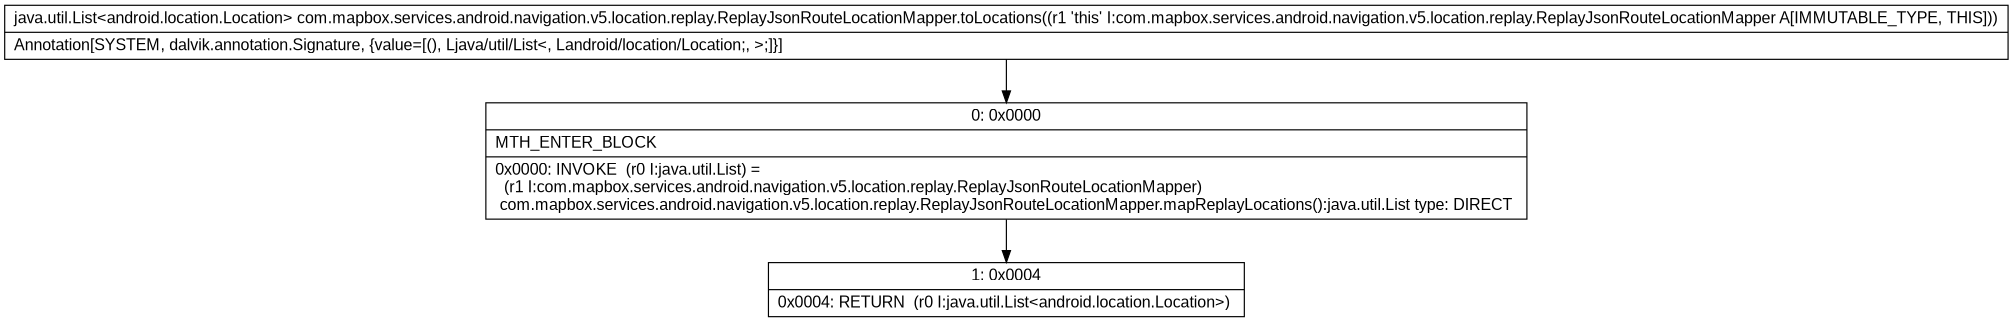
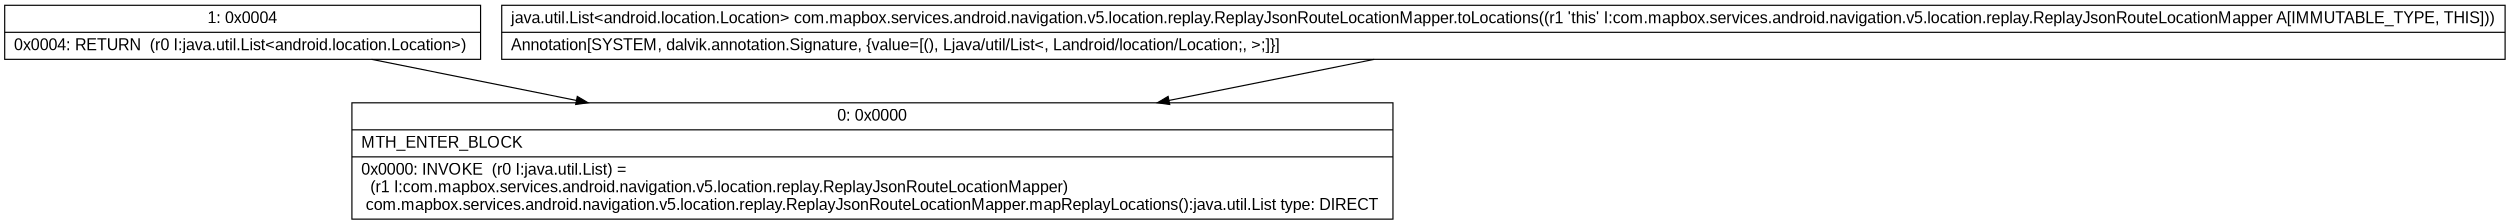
(1006, 235) -> (474, 80)
